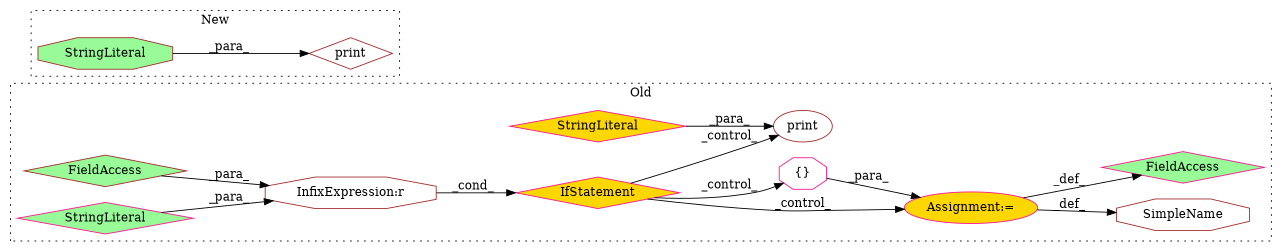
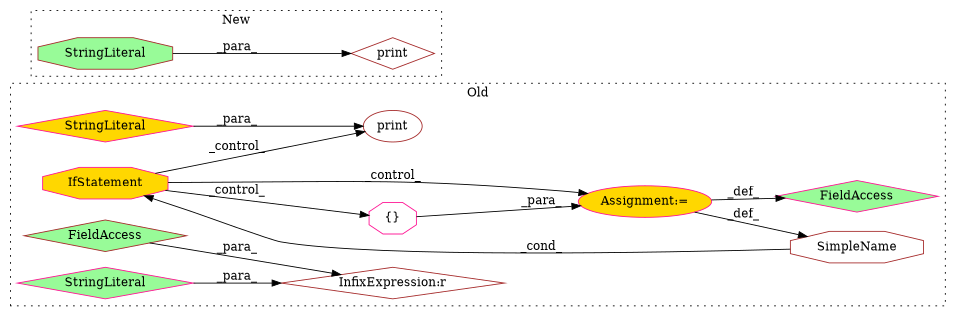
(351, 193) -> (393, 283)
(471, 193) -> (468, 252)
(598, 193) -> (105, 183)
